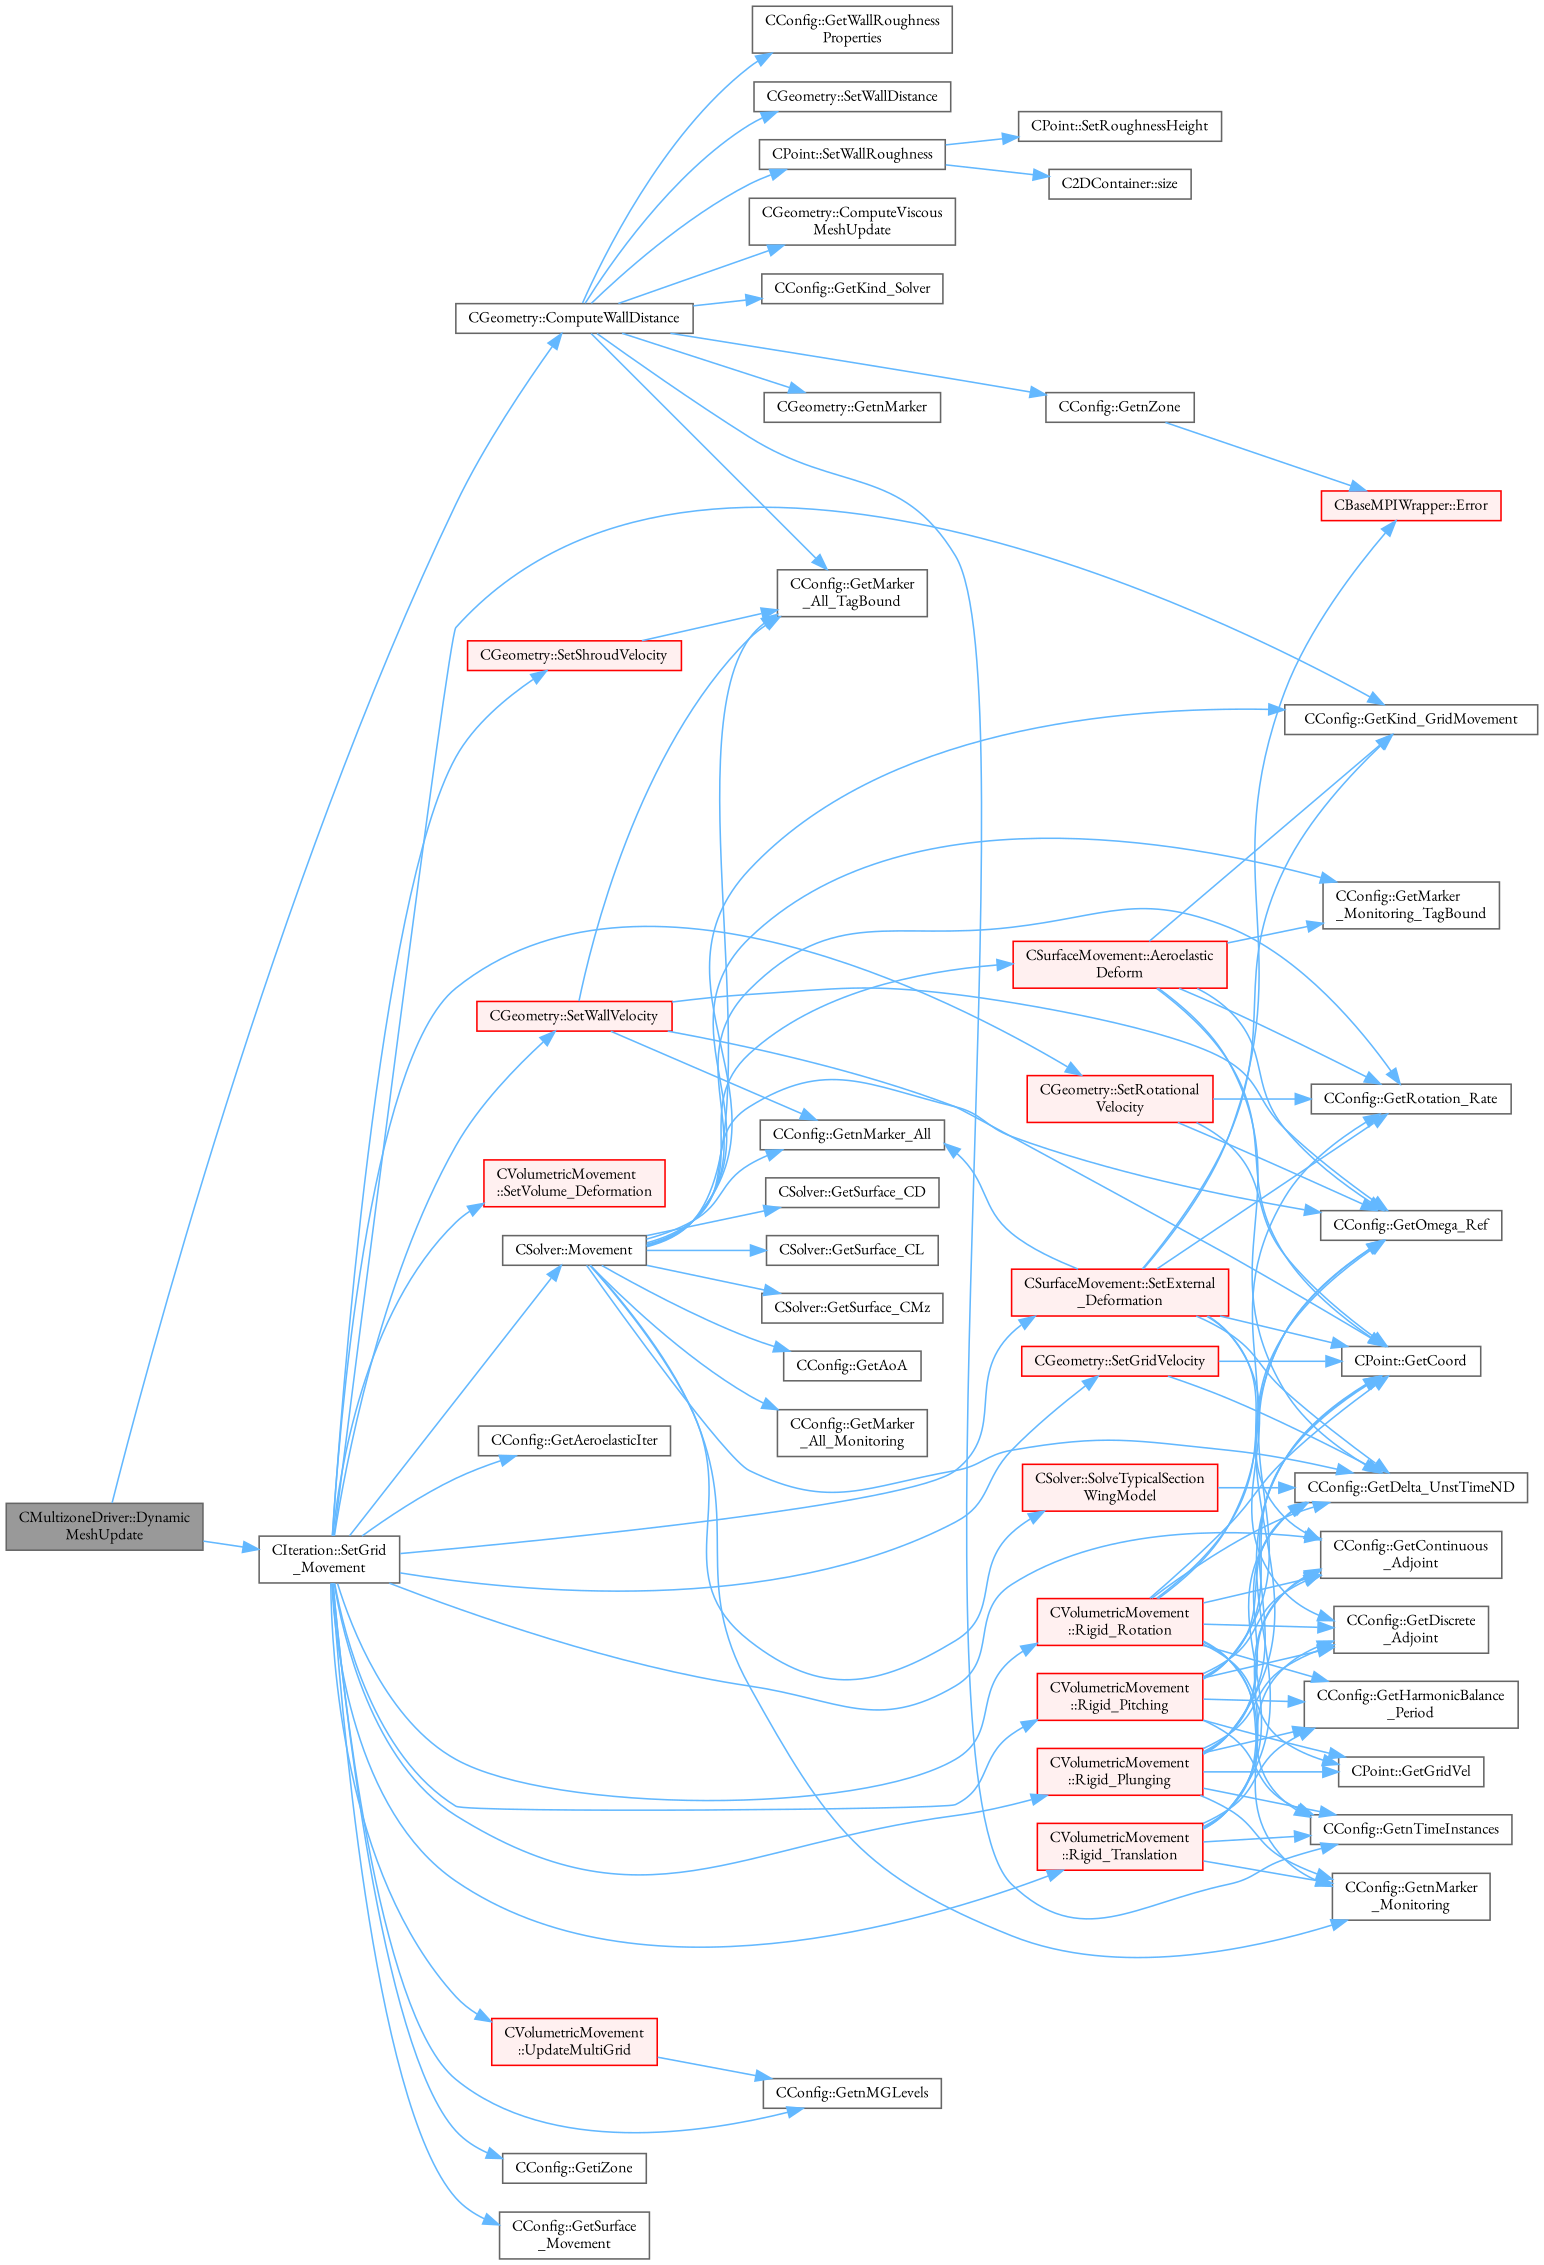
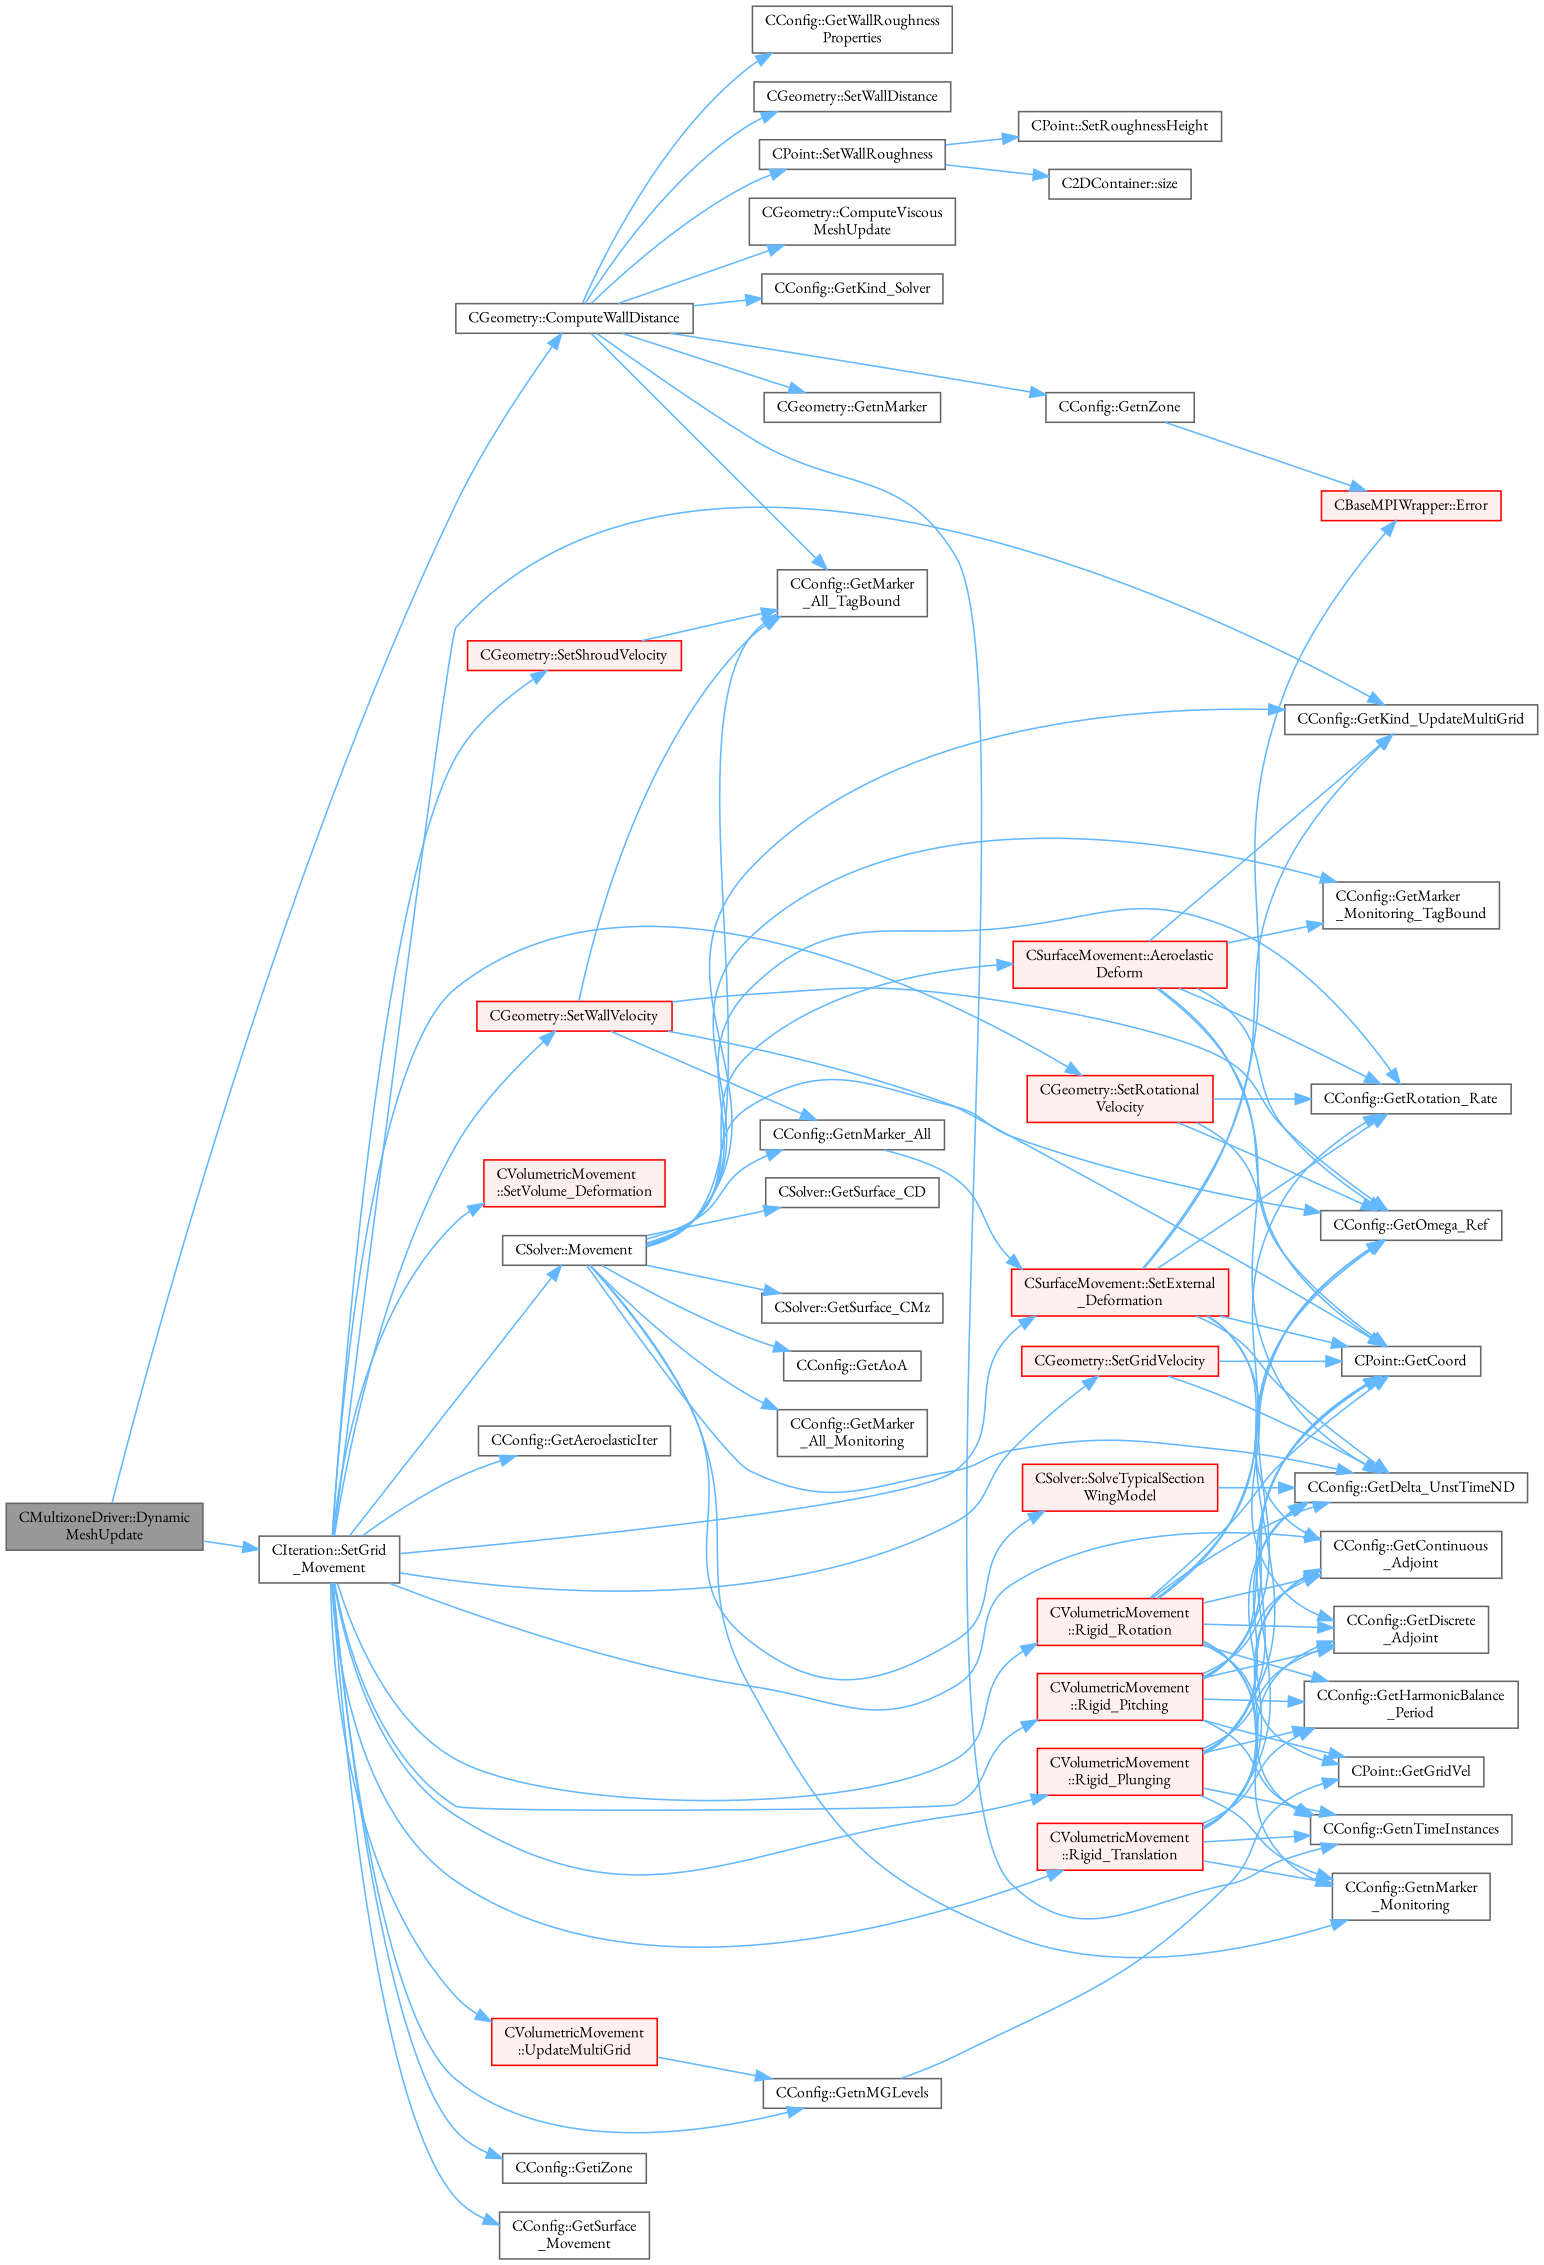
(1411, 720) -> (1411, 720)
(1004, 1226) -> (963, 1185)
(852, 1250) -> none
(1275, 1772) -> (1126, 1969)
